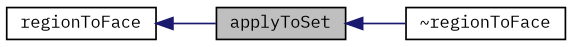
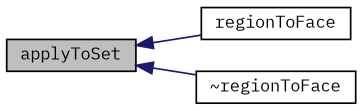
(194, 23) -> (177, 39)
